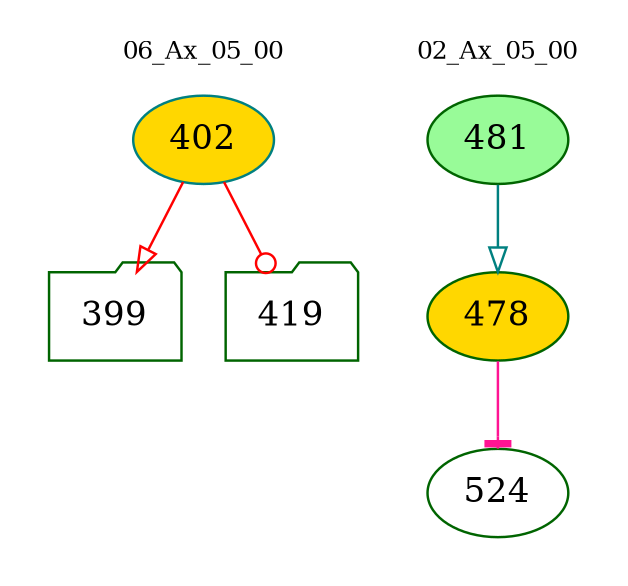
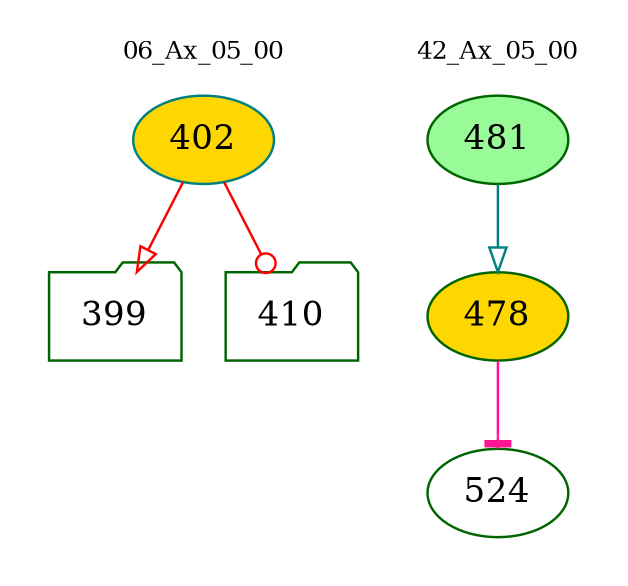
(498, 53) -> (498, 53)
(292, 316) -> (292, 316)
